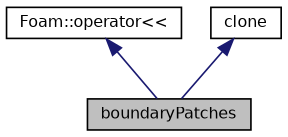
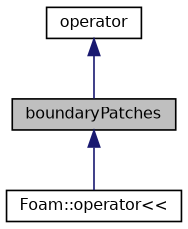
(246, 23) -> (94, 23)
(137, 75) -> (94, 169)
